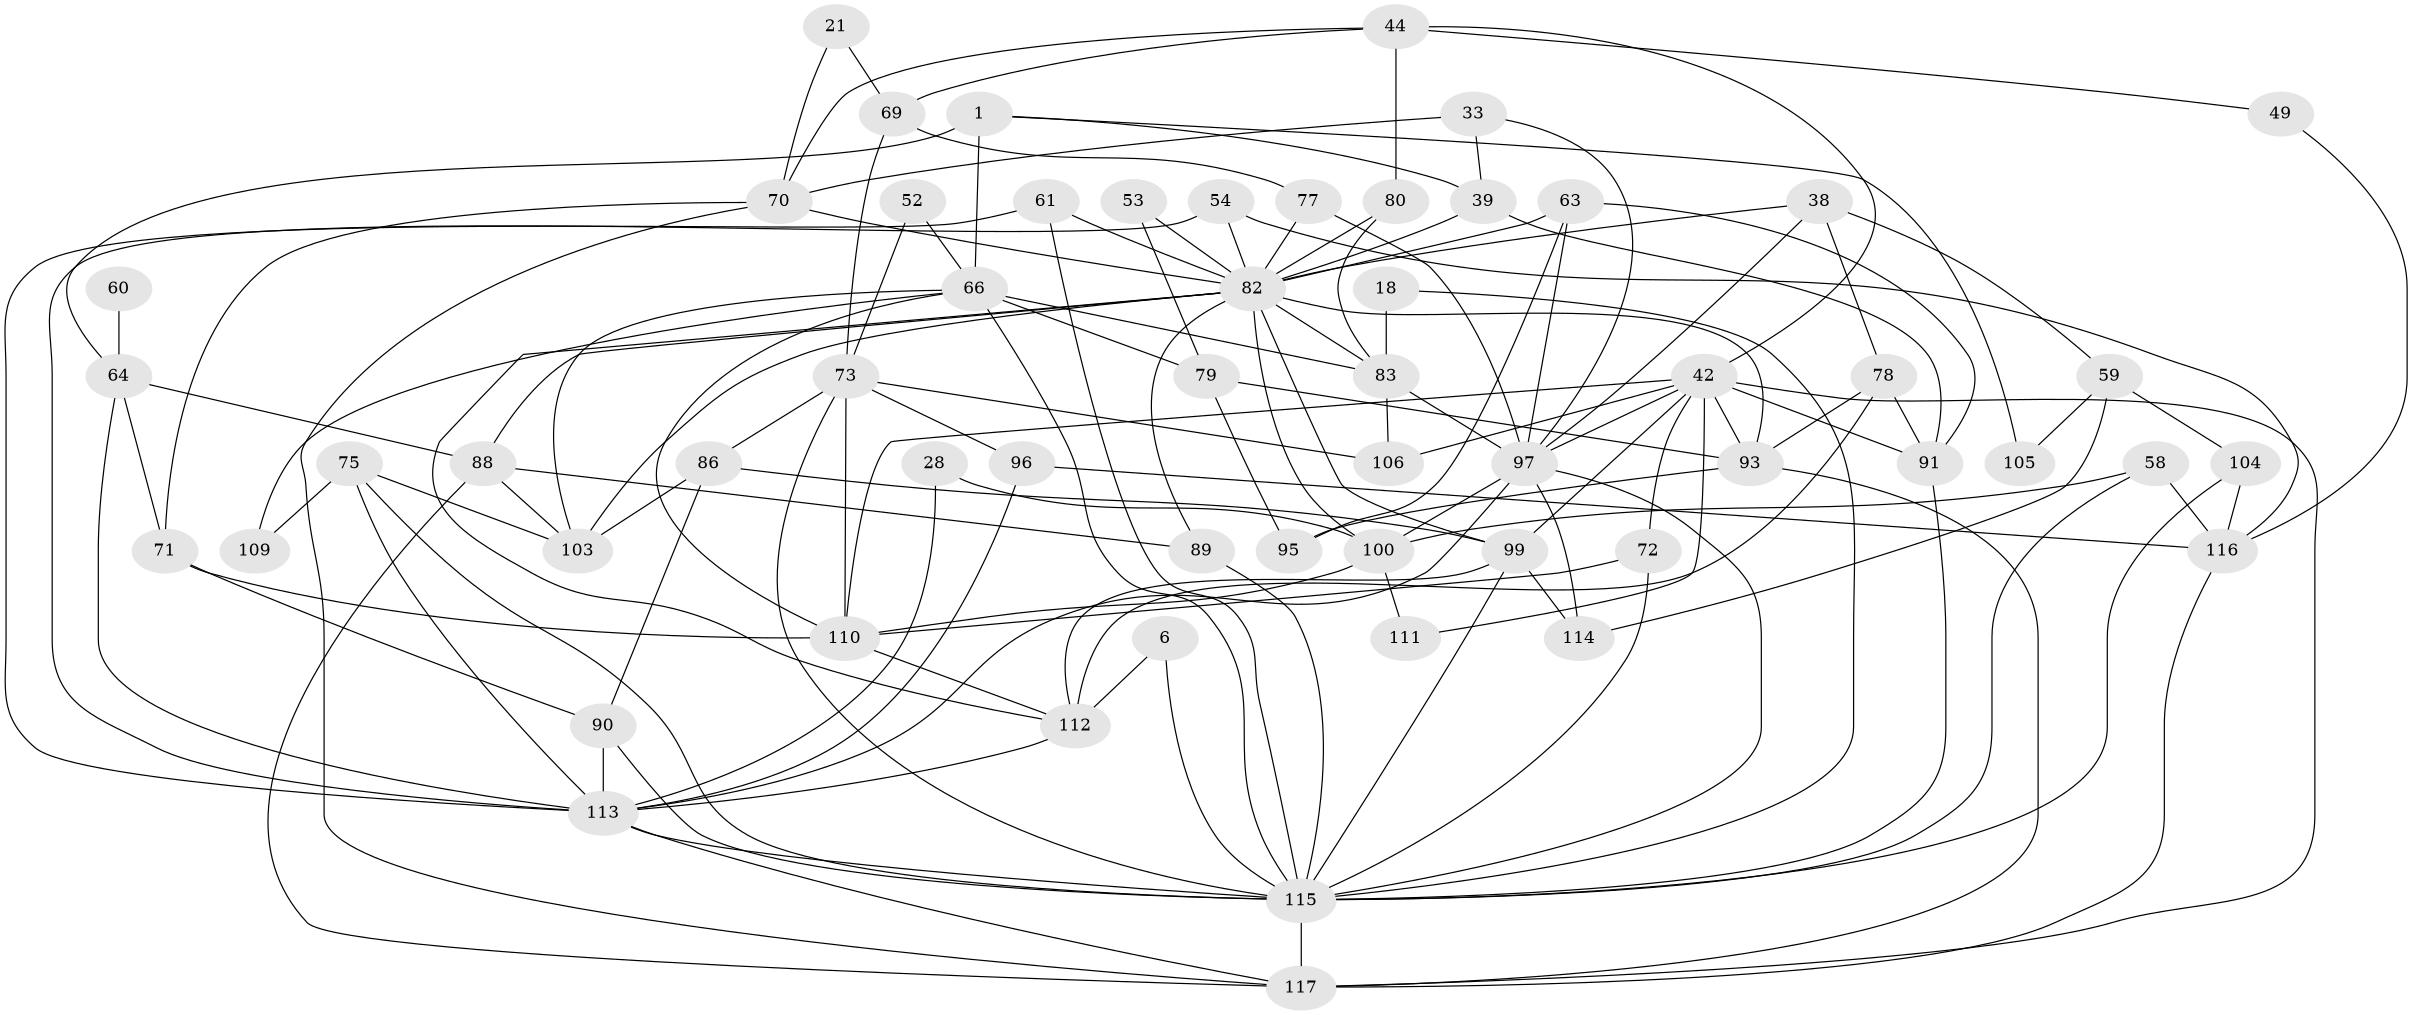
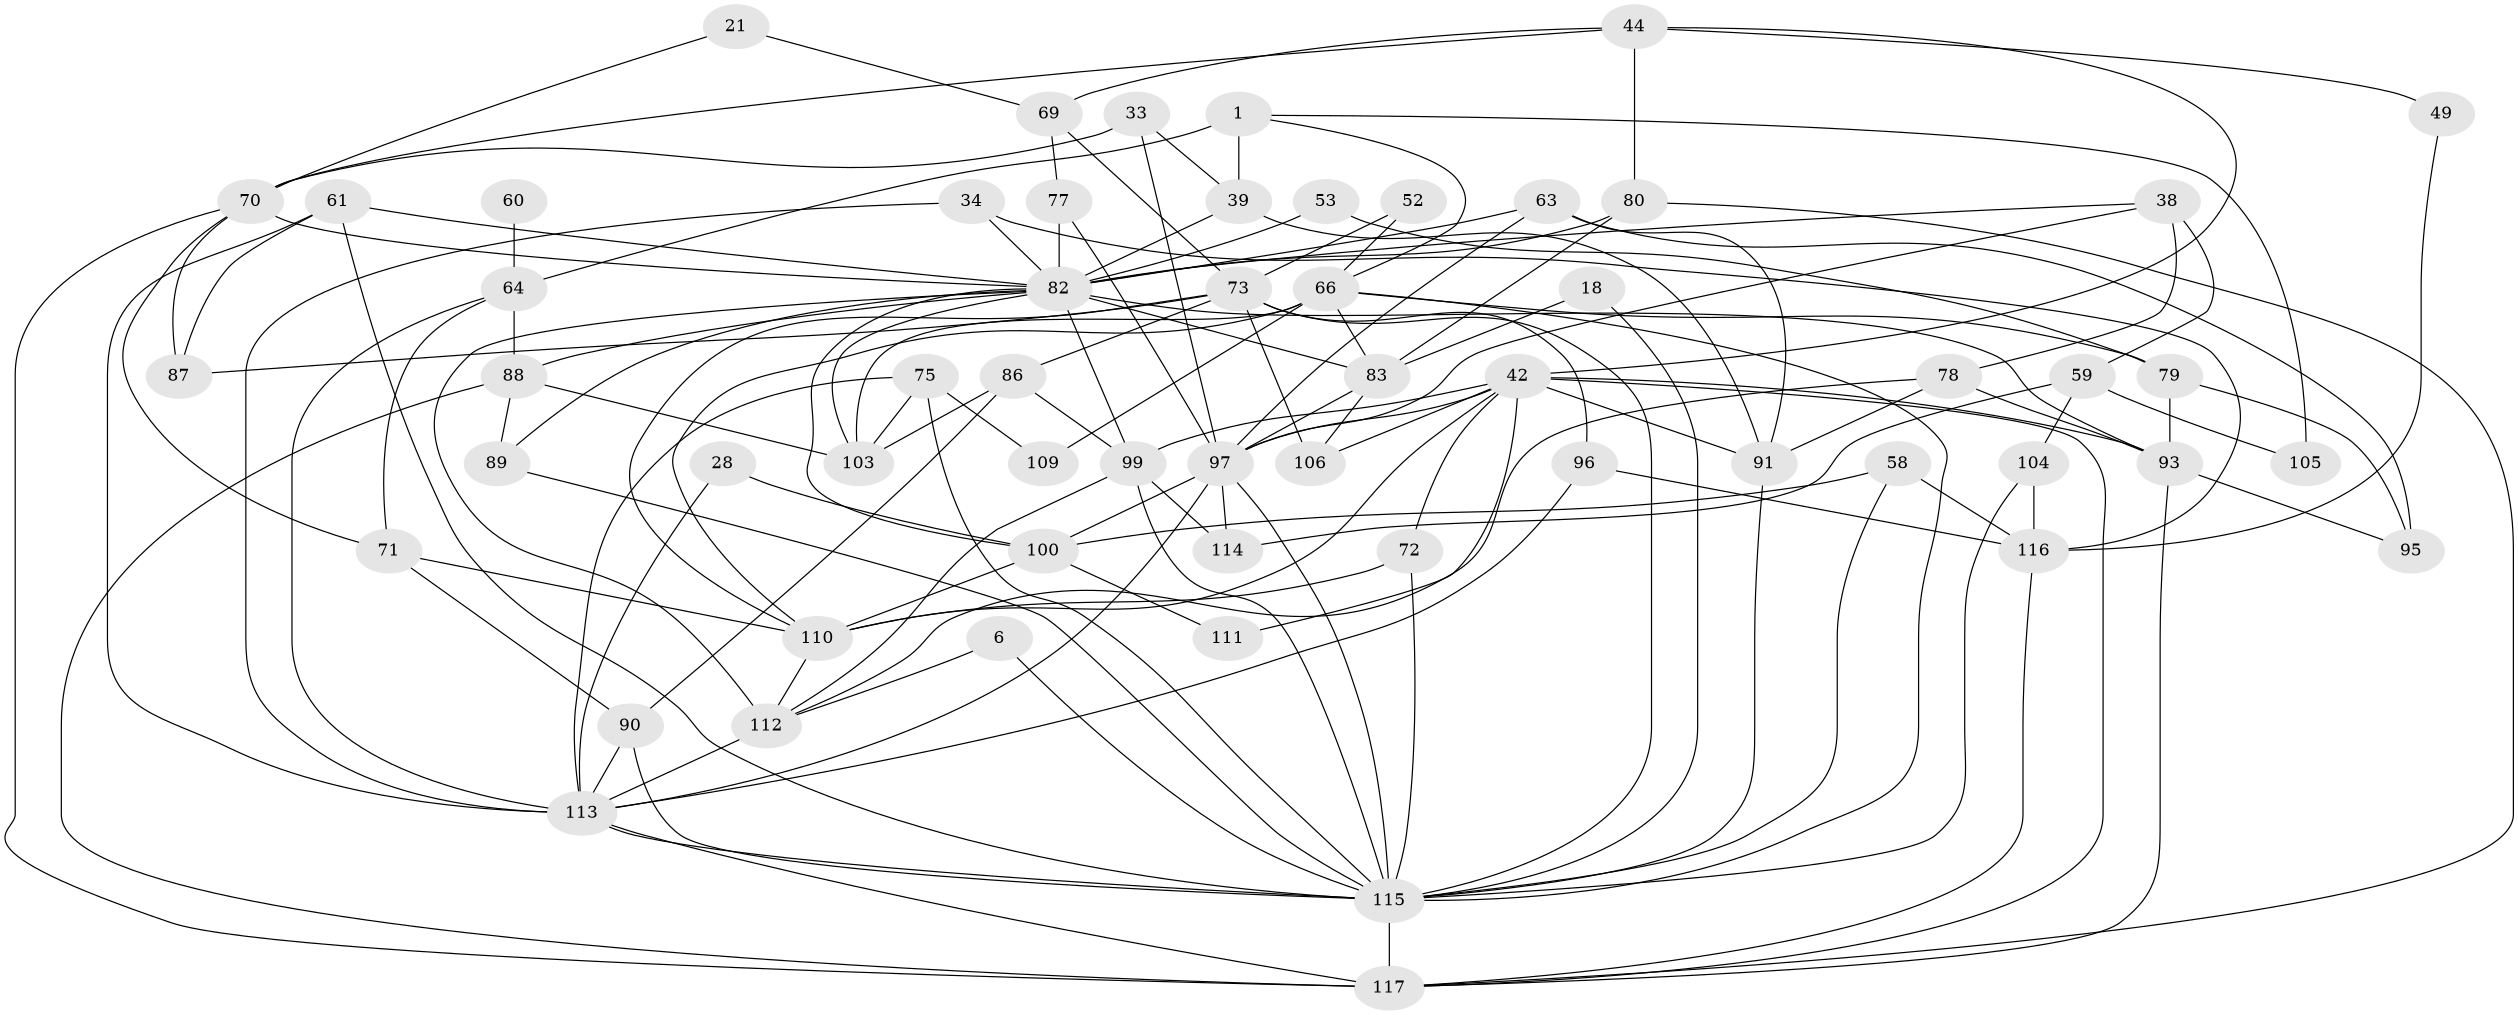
(1221, 202) -> (972, 202)
none -> (179, 376)
none -> (2513, 744)
